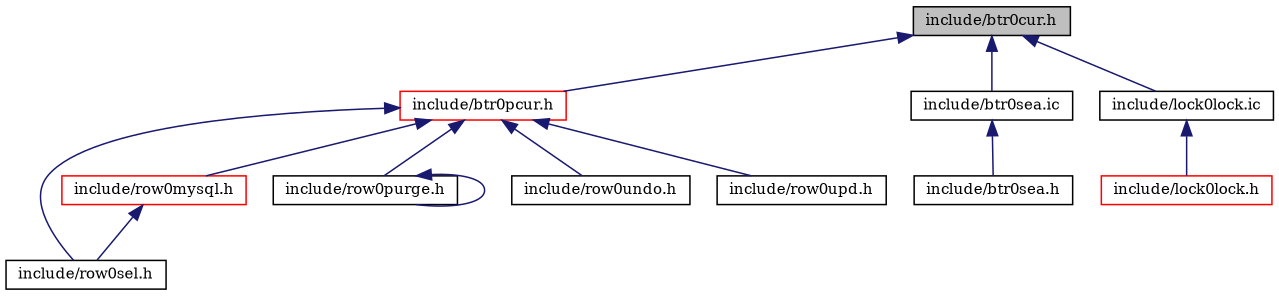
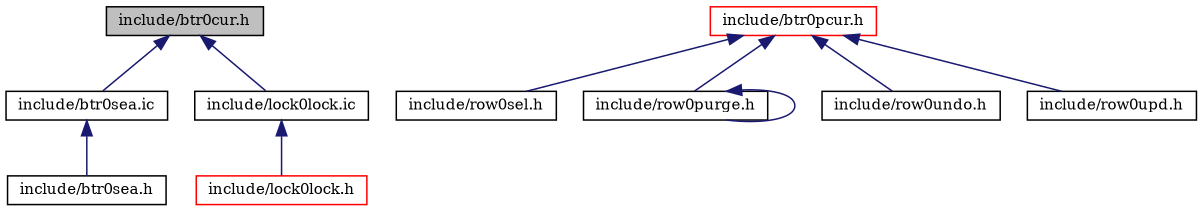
(731, 64) -> none
(154, 190) -> none
